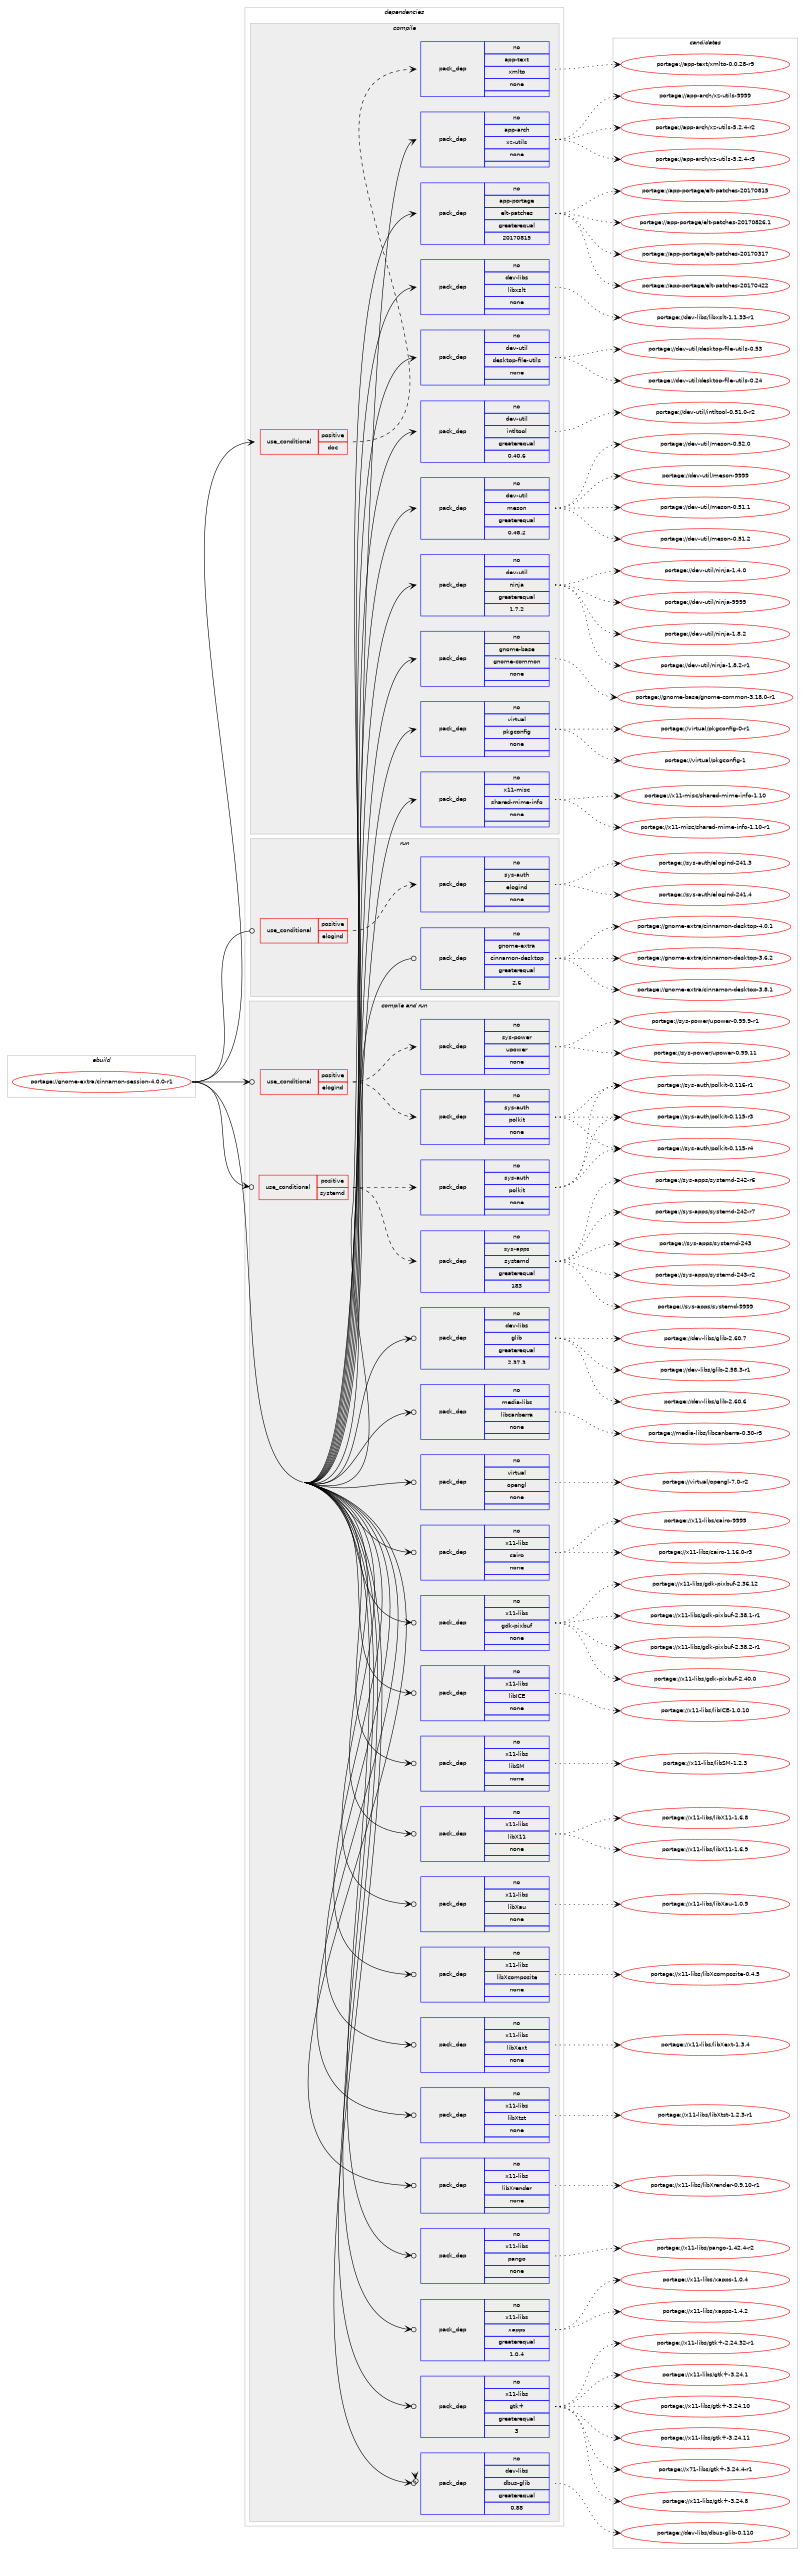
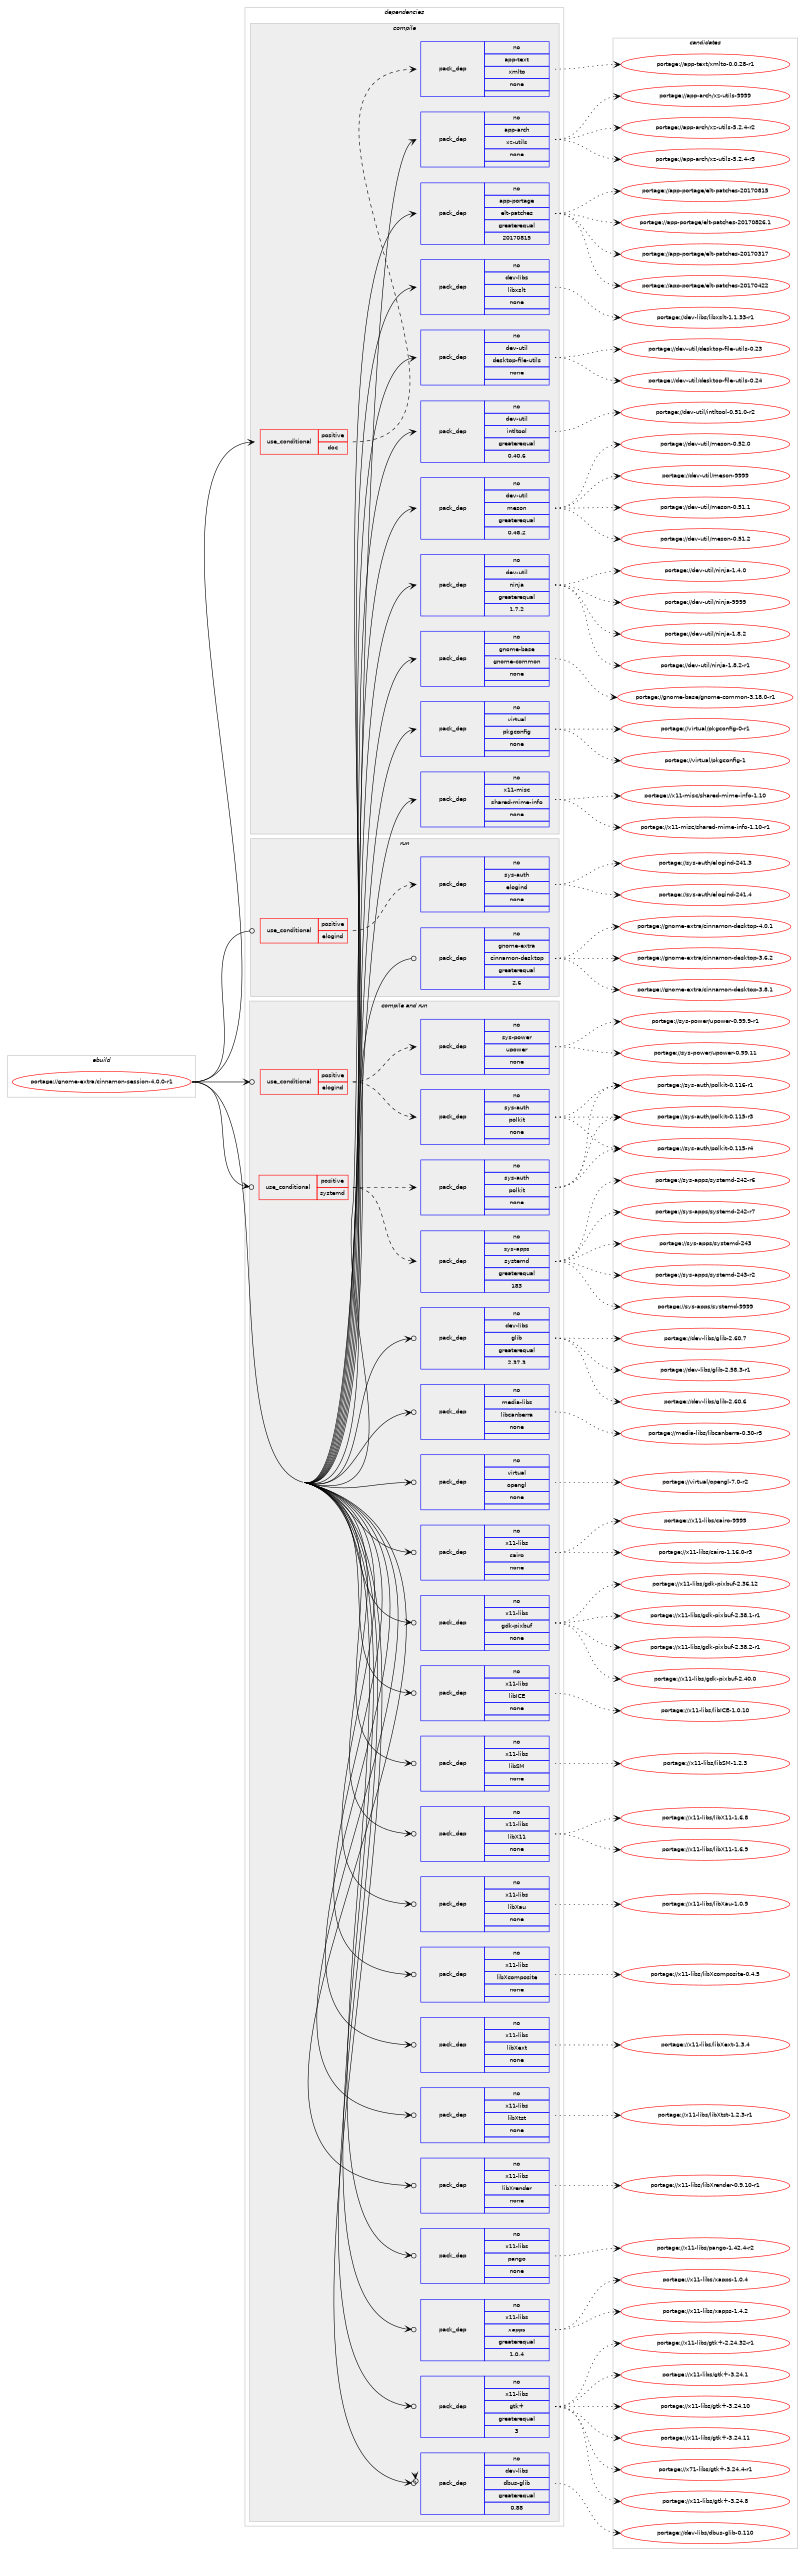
(705, 64) -> (705, 64)
(705, 349) -> (705, 349)
